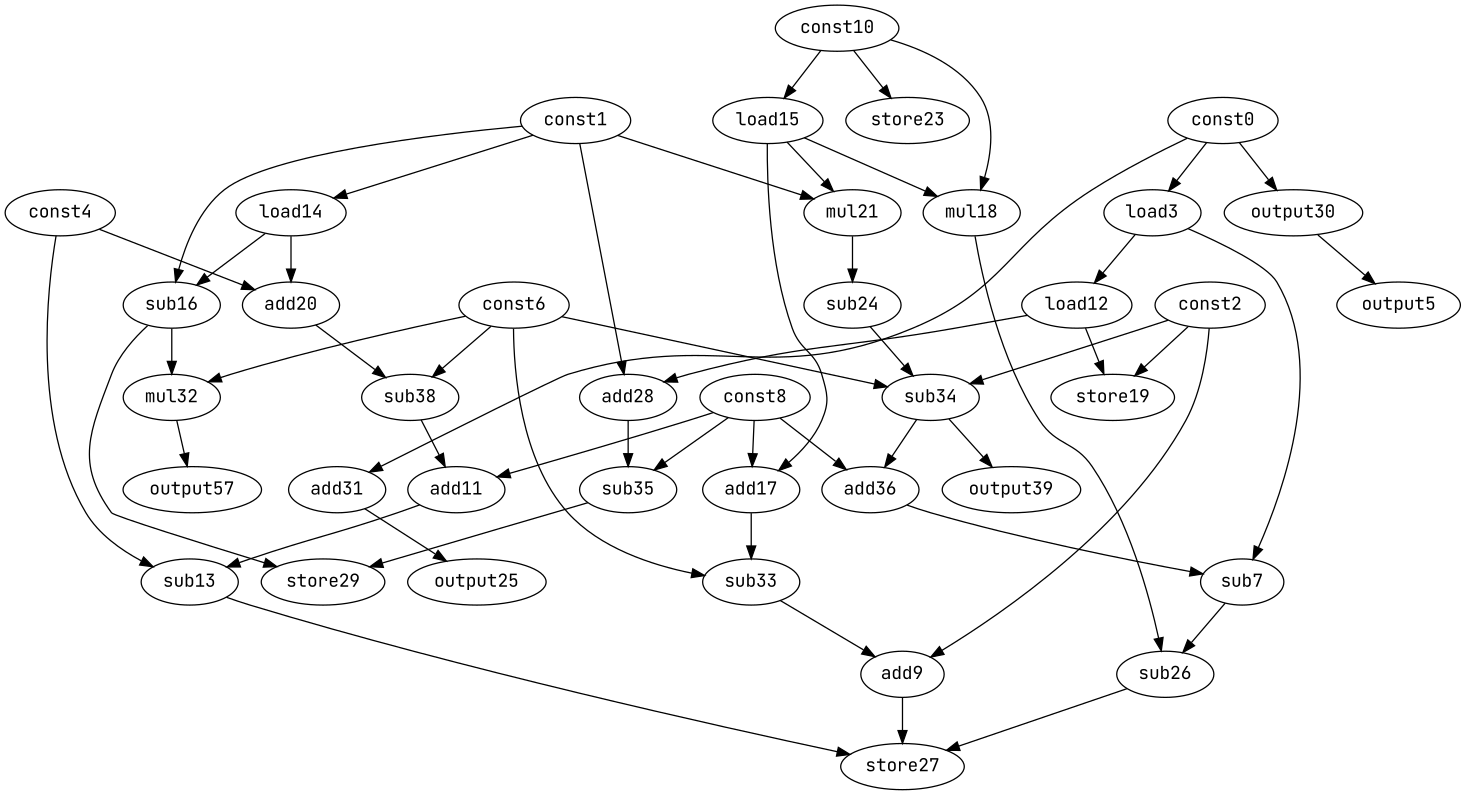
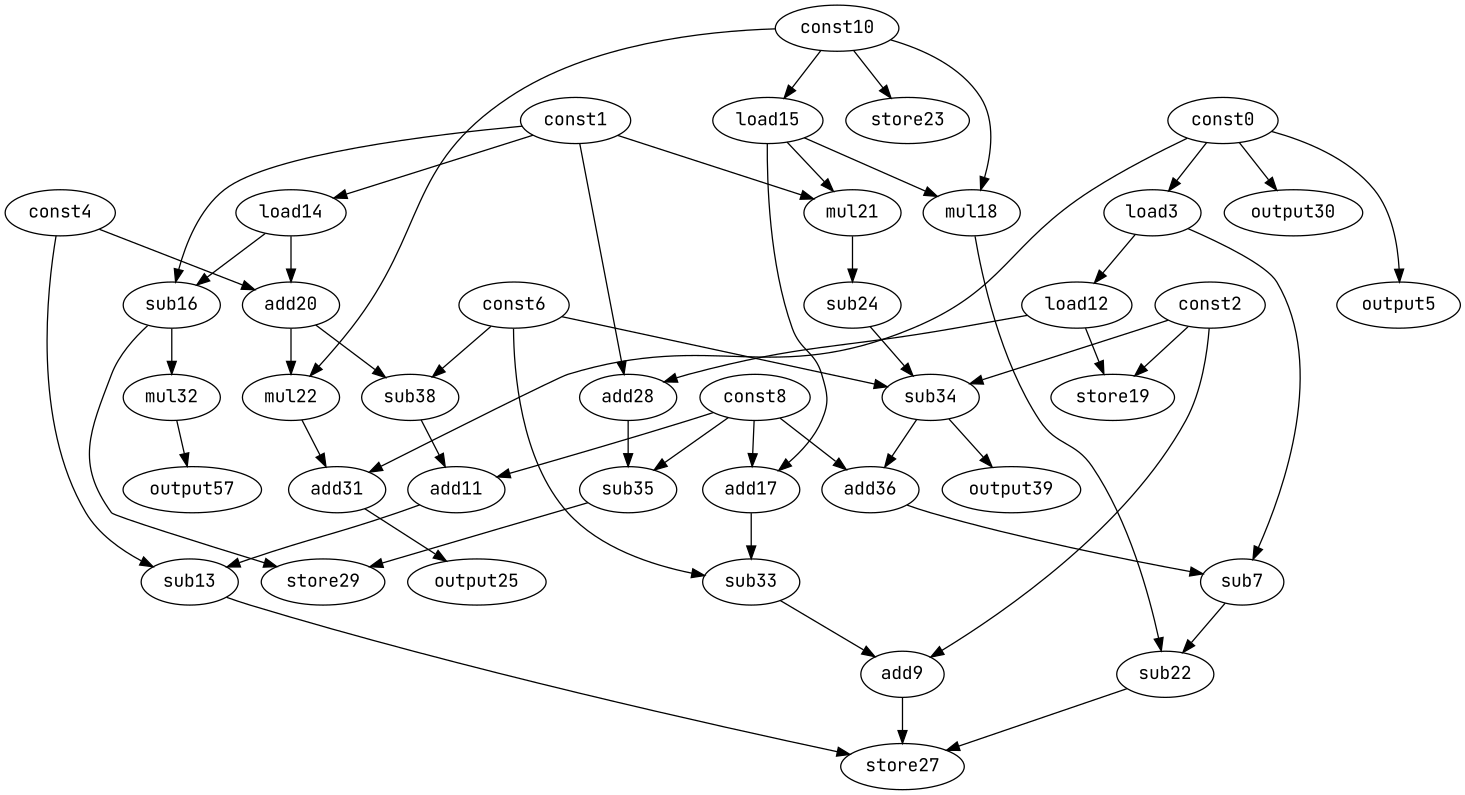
(1341, 255) -> (1362, 177)
(355, 341) -> none
none -> (291, 397)
(1165, 674) -> (1165, 674)
